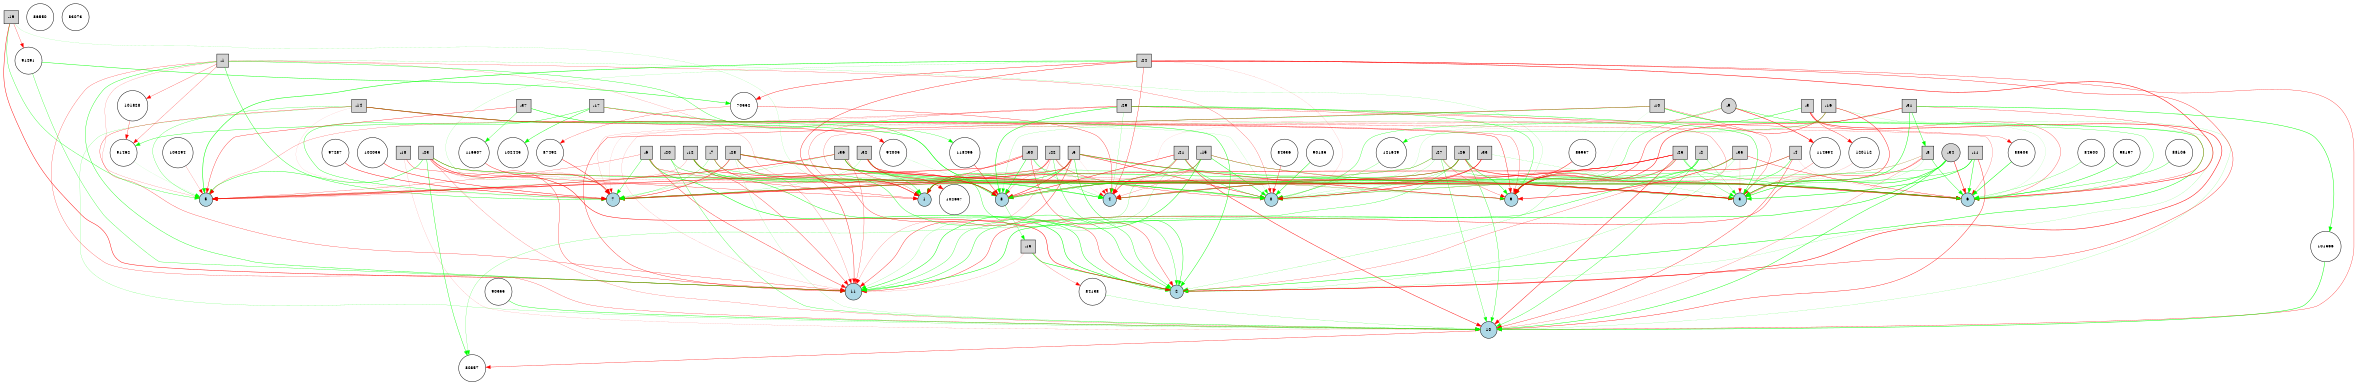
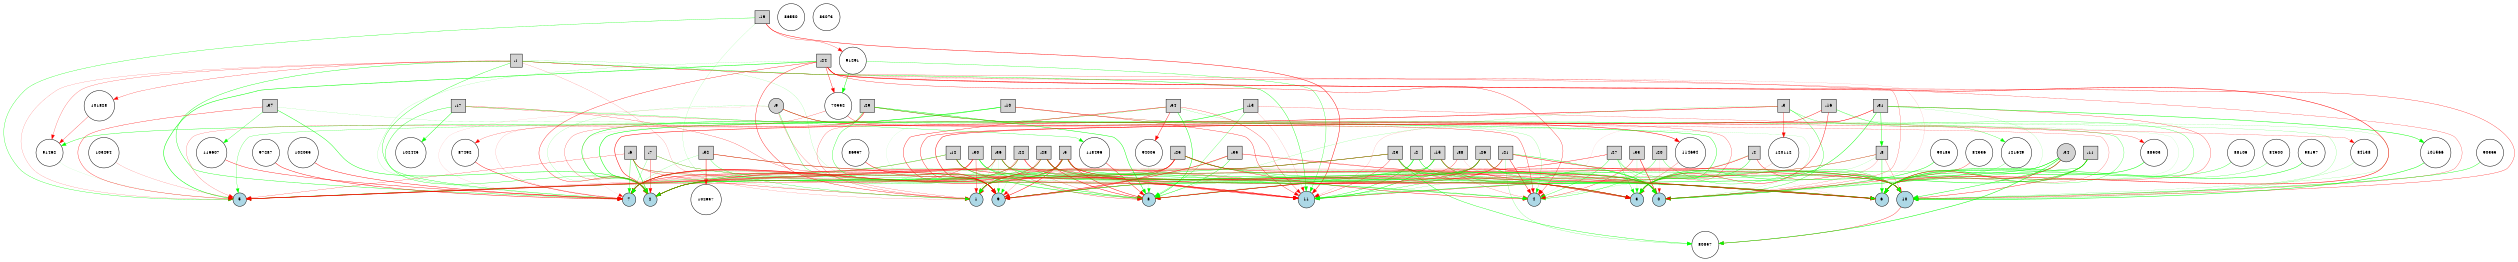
(359, 106) -> (1173, 106)
(2044, 131) -> (2190, 141)
(403, 153) -> (1460, 153)
(1085, 167) -> none
(1890, 182) -> (1897, 220)
(1009, 213) -> (1206, 158)
